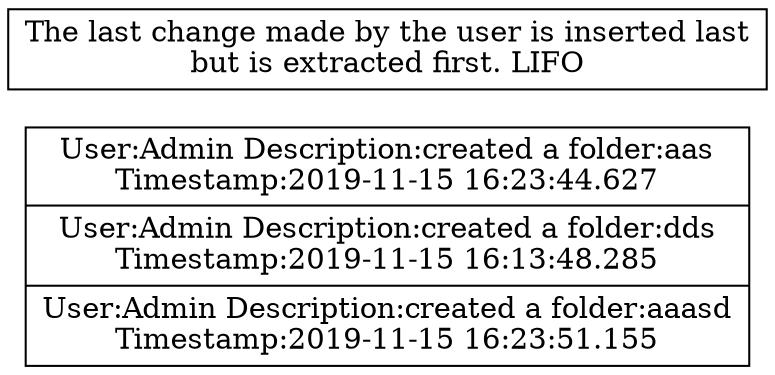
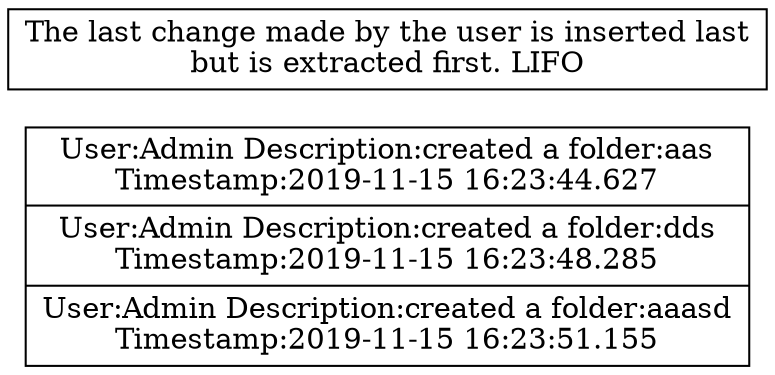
(387, 260) -> (387, 260)
